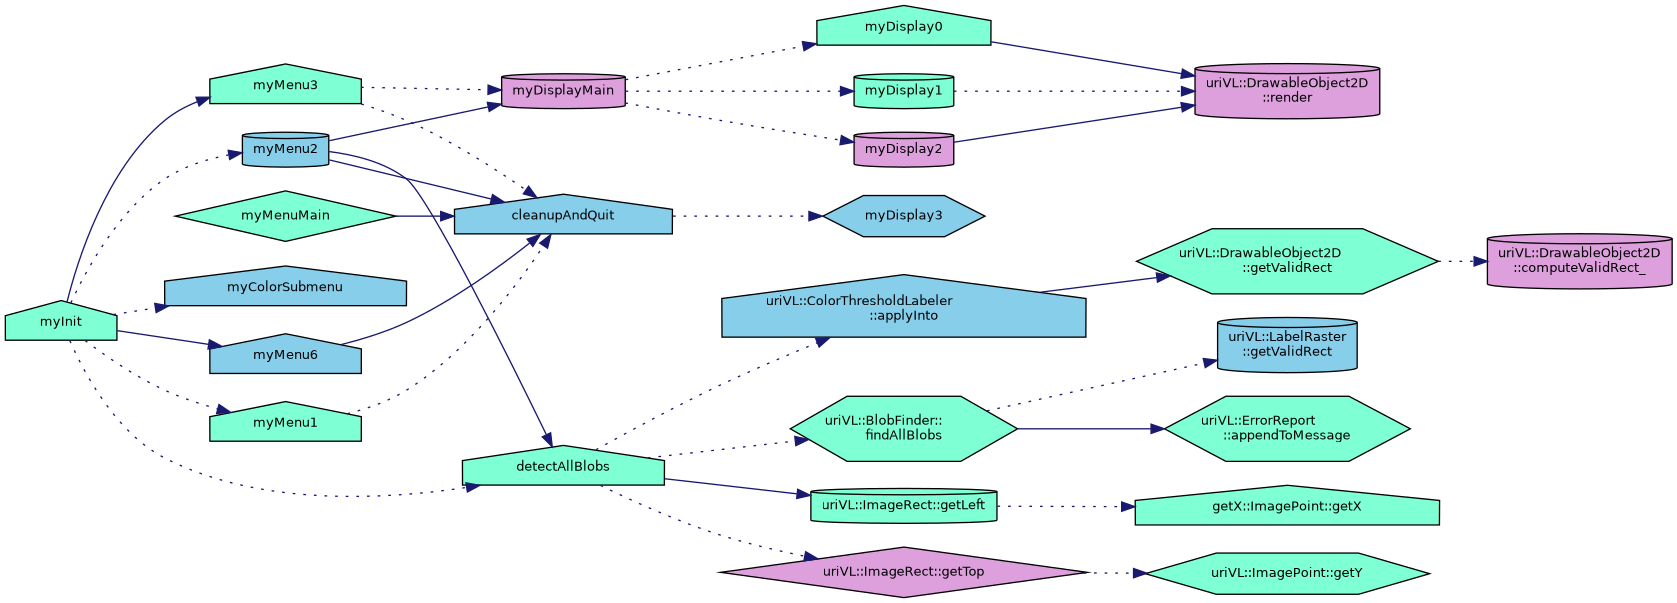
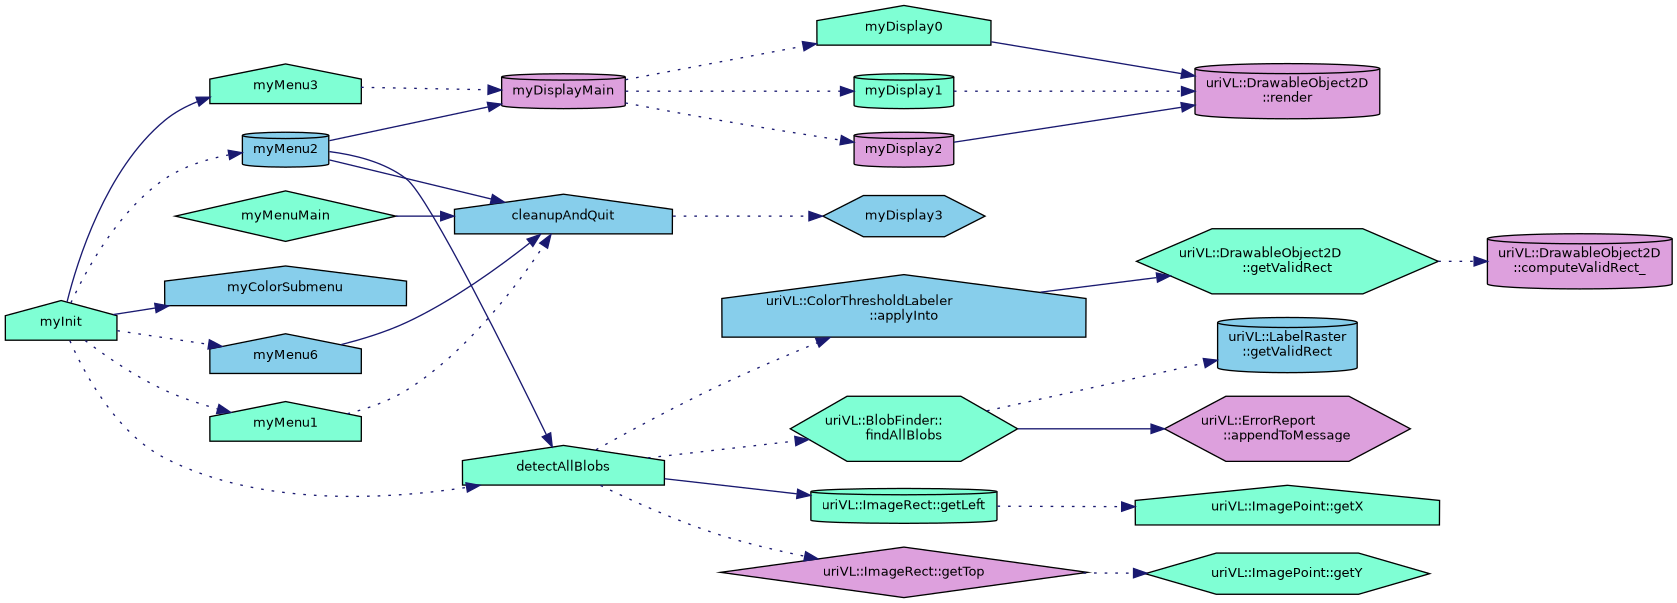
(447, 141) -> none
(134, 311) -> (134, 311)
(163, 338) -> (163, 338)
(1287, 429) -> (1287, 429)
(1287, 507) -> (1287, 507)
